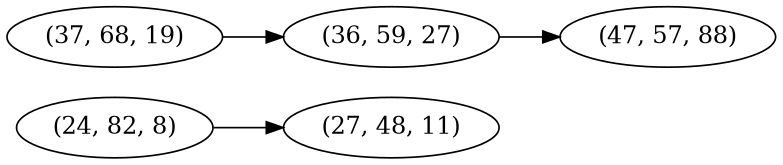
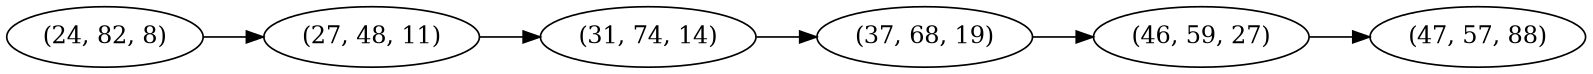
(391, 37) -> (1201, 37)
none -> (648, 37)
